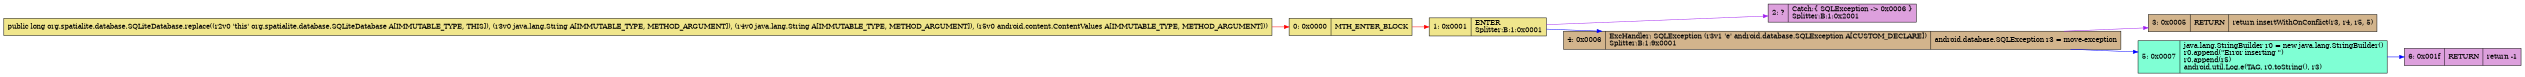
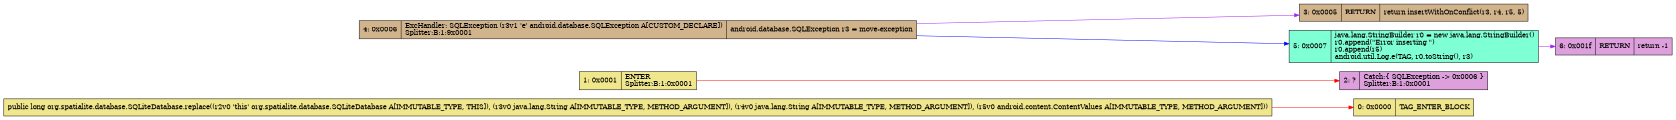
(1826, 16) -> (1397, 84)
(1655, 20) -> (1016, 81)
(1372, 27) -> (1435, 107)
(1418, 27) -> none
(1572, 30) -> none
(2393, 57) -> (1544, 46)
